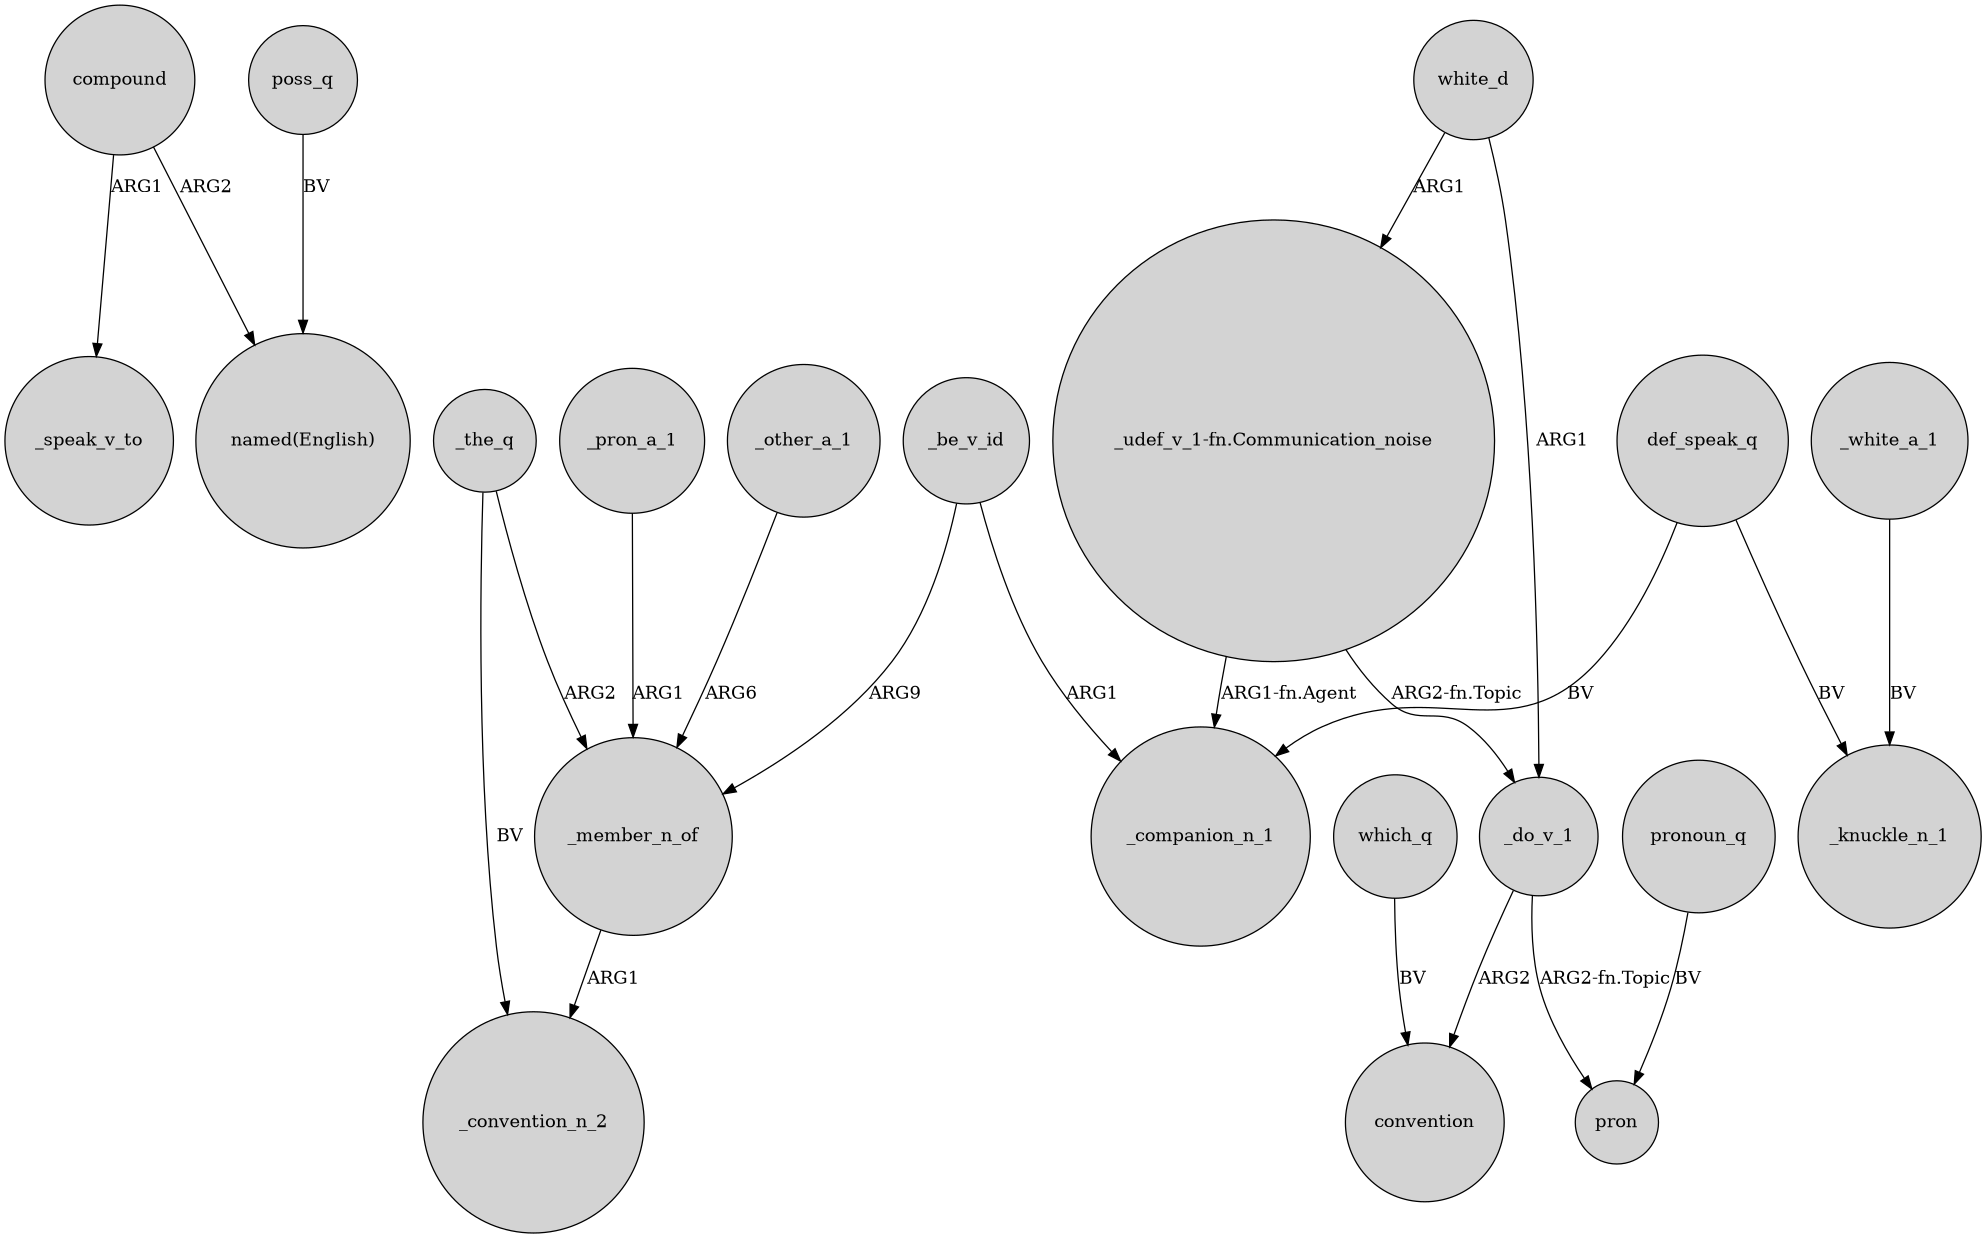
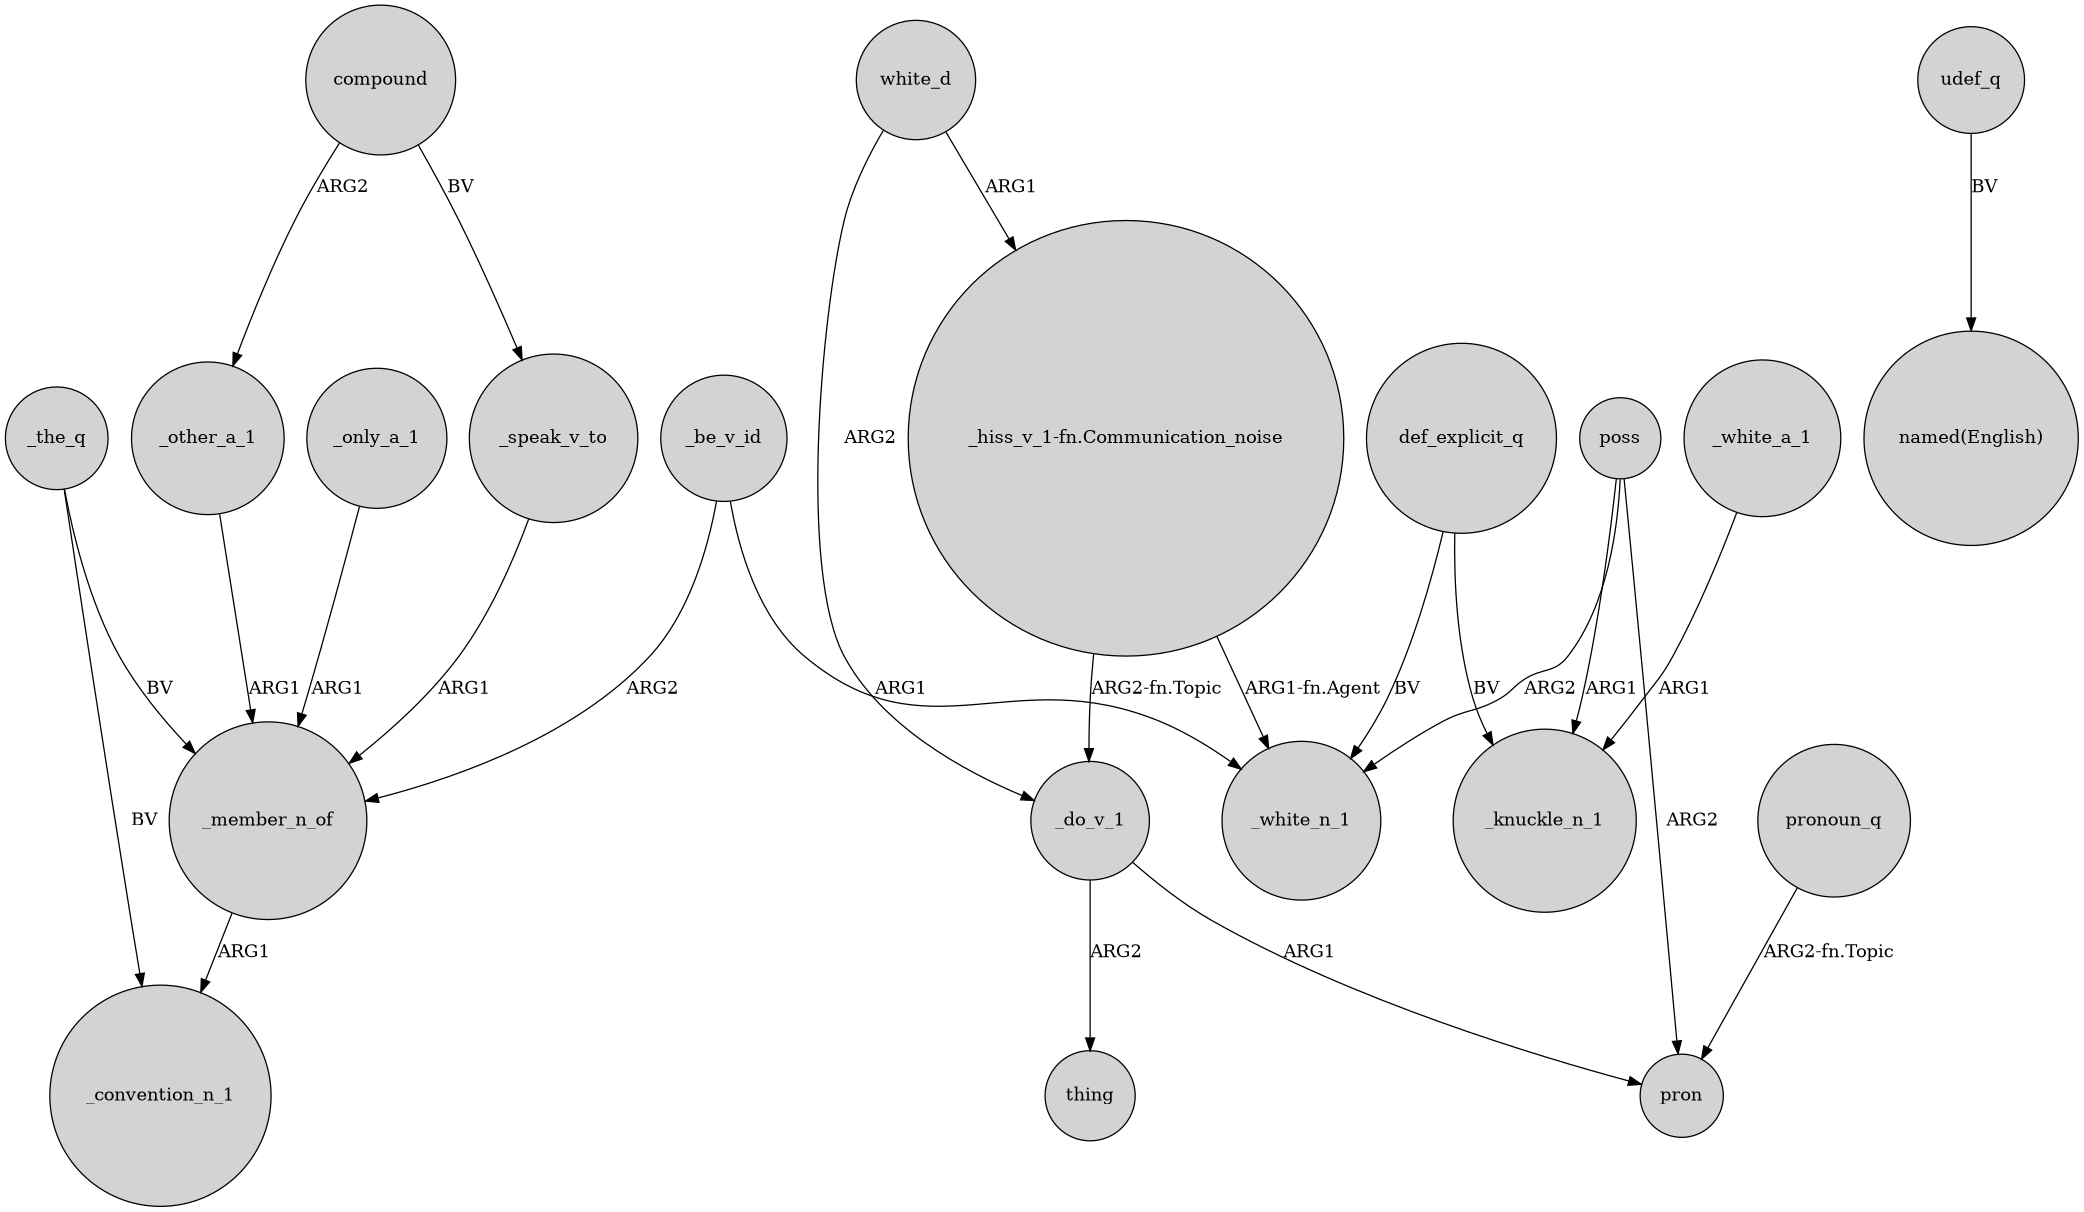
(303, 80) -> (1971, 80)
(137, 188) -> (461, 188)
(201, 240) -> (283, 245)
none -> (1620, 438)
(632, 441) -> (377, 438)
(1274, 441) -> (1126, 438)
(1562, 441) -> (871, 438)
(1703, 441) -> (1461, 438)
none -> (463, 651)
(591, 694) -> (160, 689)
(731, 694) -> (275, 689)
(895, 694) -> (653, 689)
(1903, 694) -> (1685, 689)
(1201, 837) -> (1301, 821)
(1395, 837) -> none
(1605, 979) -> (1310, 952)
(1688, 979) -> (1829, 952)
(534, 1122) -> (160, 1096)
(1425, 1122) -> (1090, 1096)
